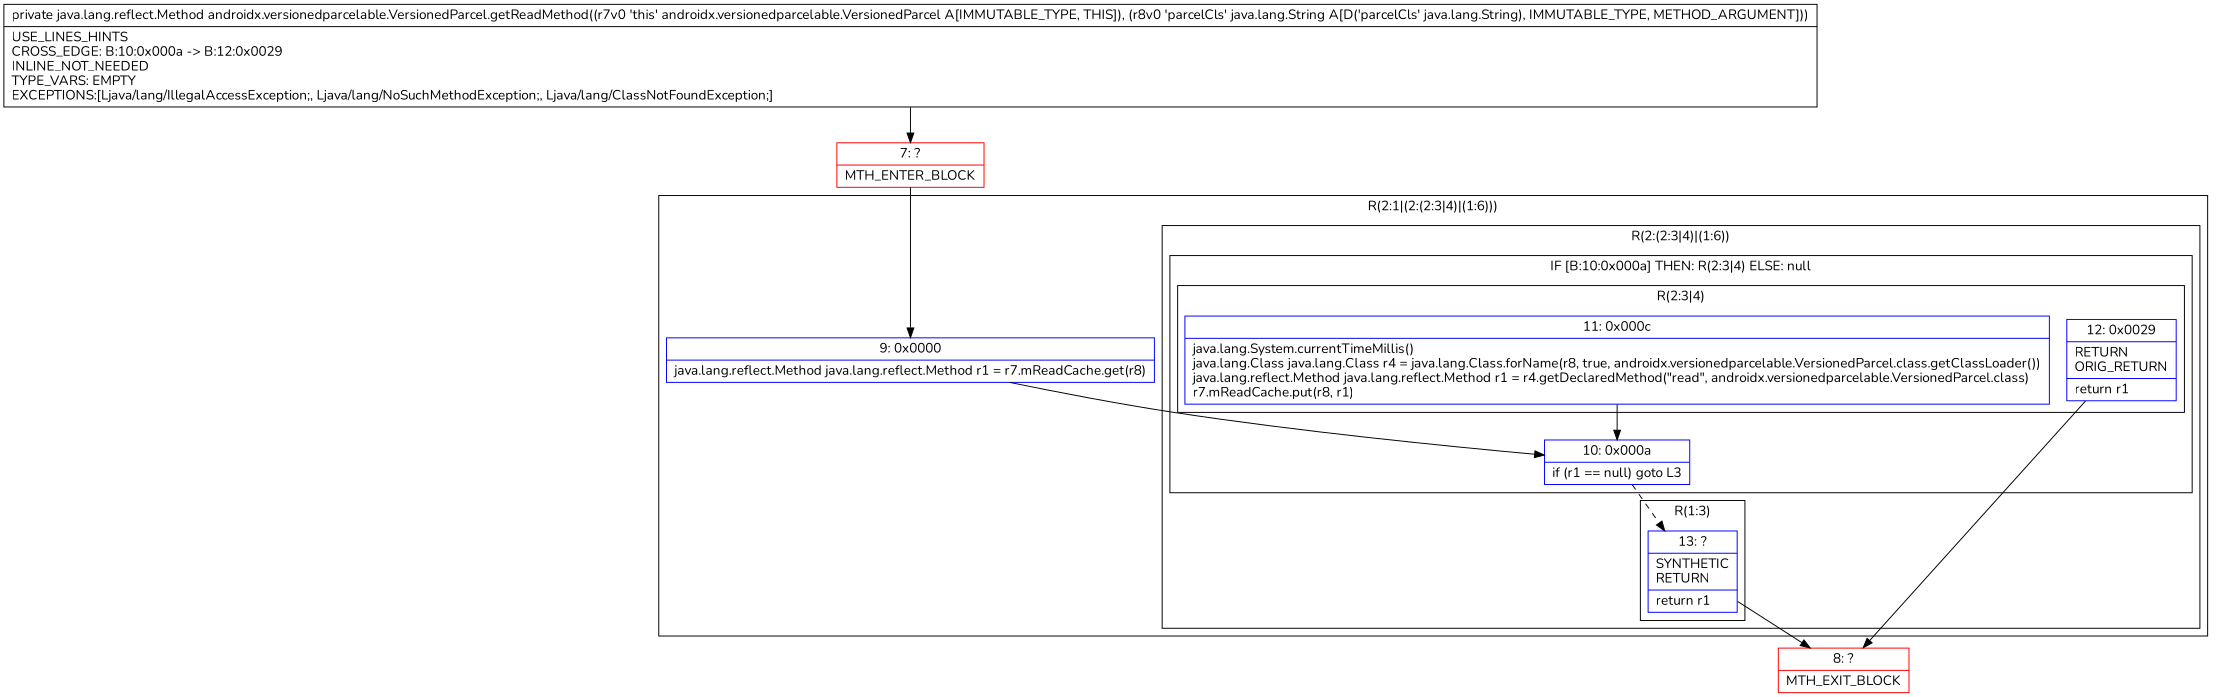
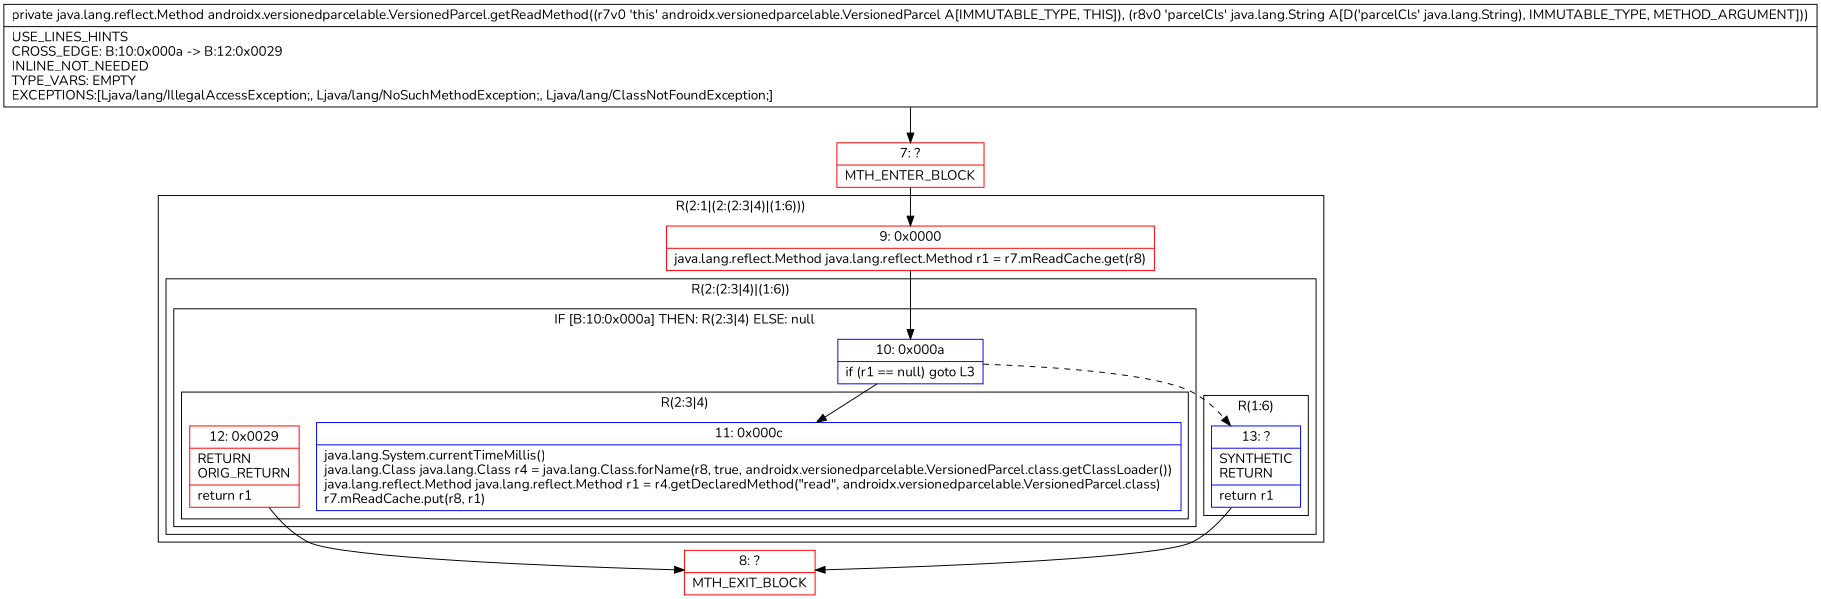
(910, 360) -> (910, 248)
(2121, 360) -> (244, 467)
(1617, 419) -> (851, 400)
(1693, 512) -> (1256, 407)
